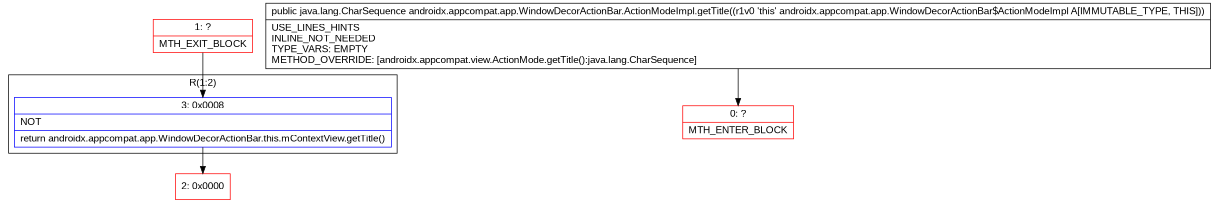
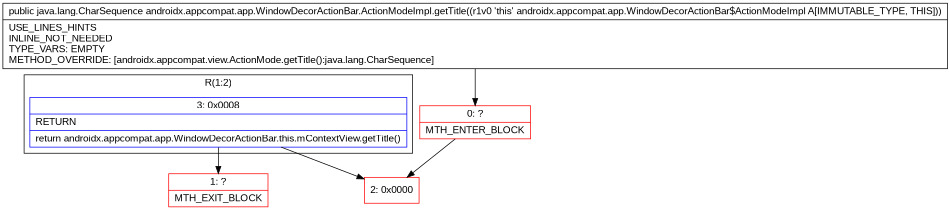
(203, 70) -> (218, 158)
(31, 122) -> (56, 122)
none -> (434, 156)
